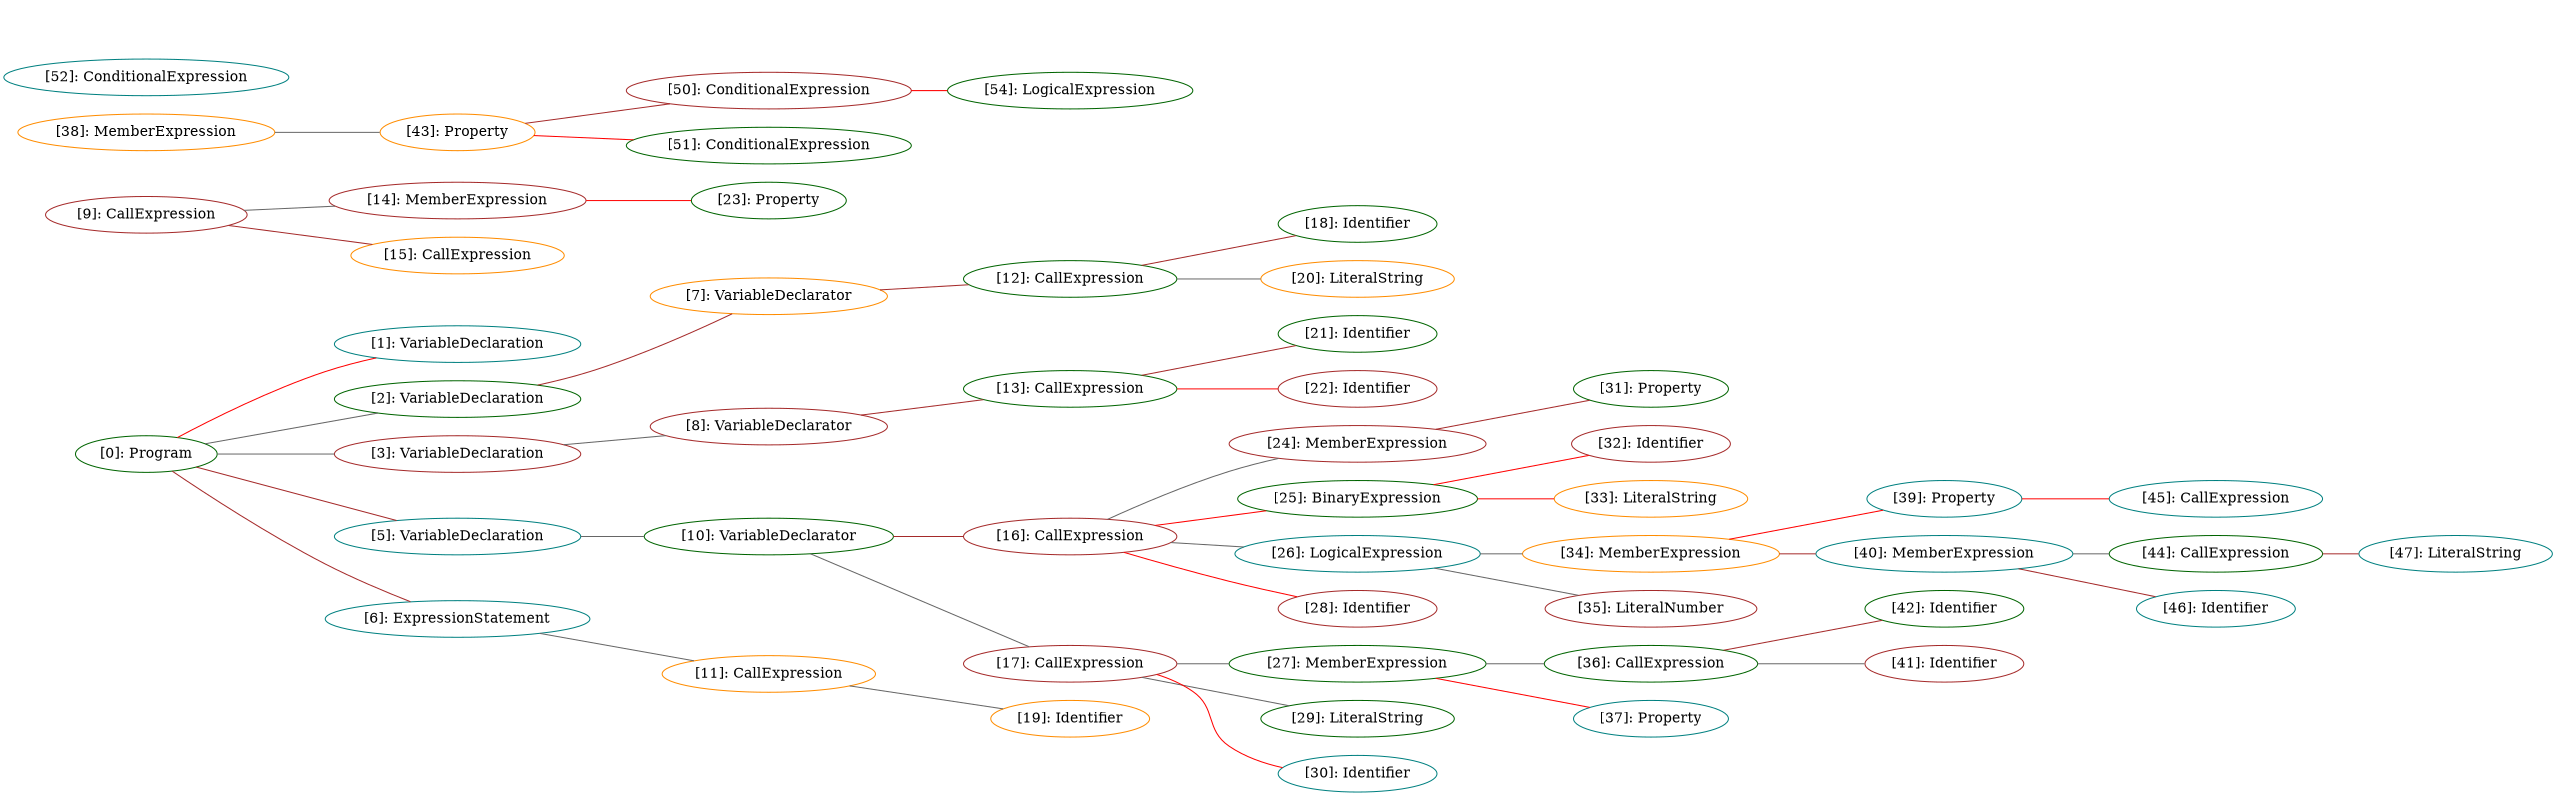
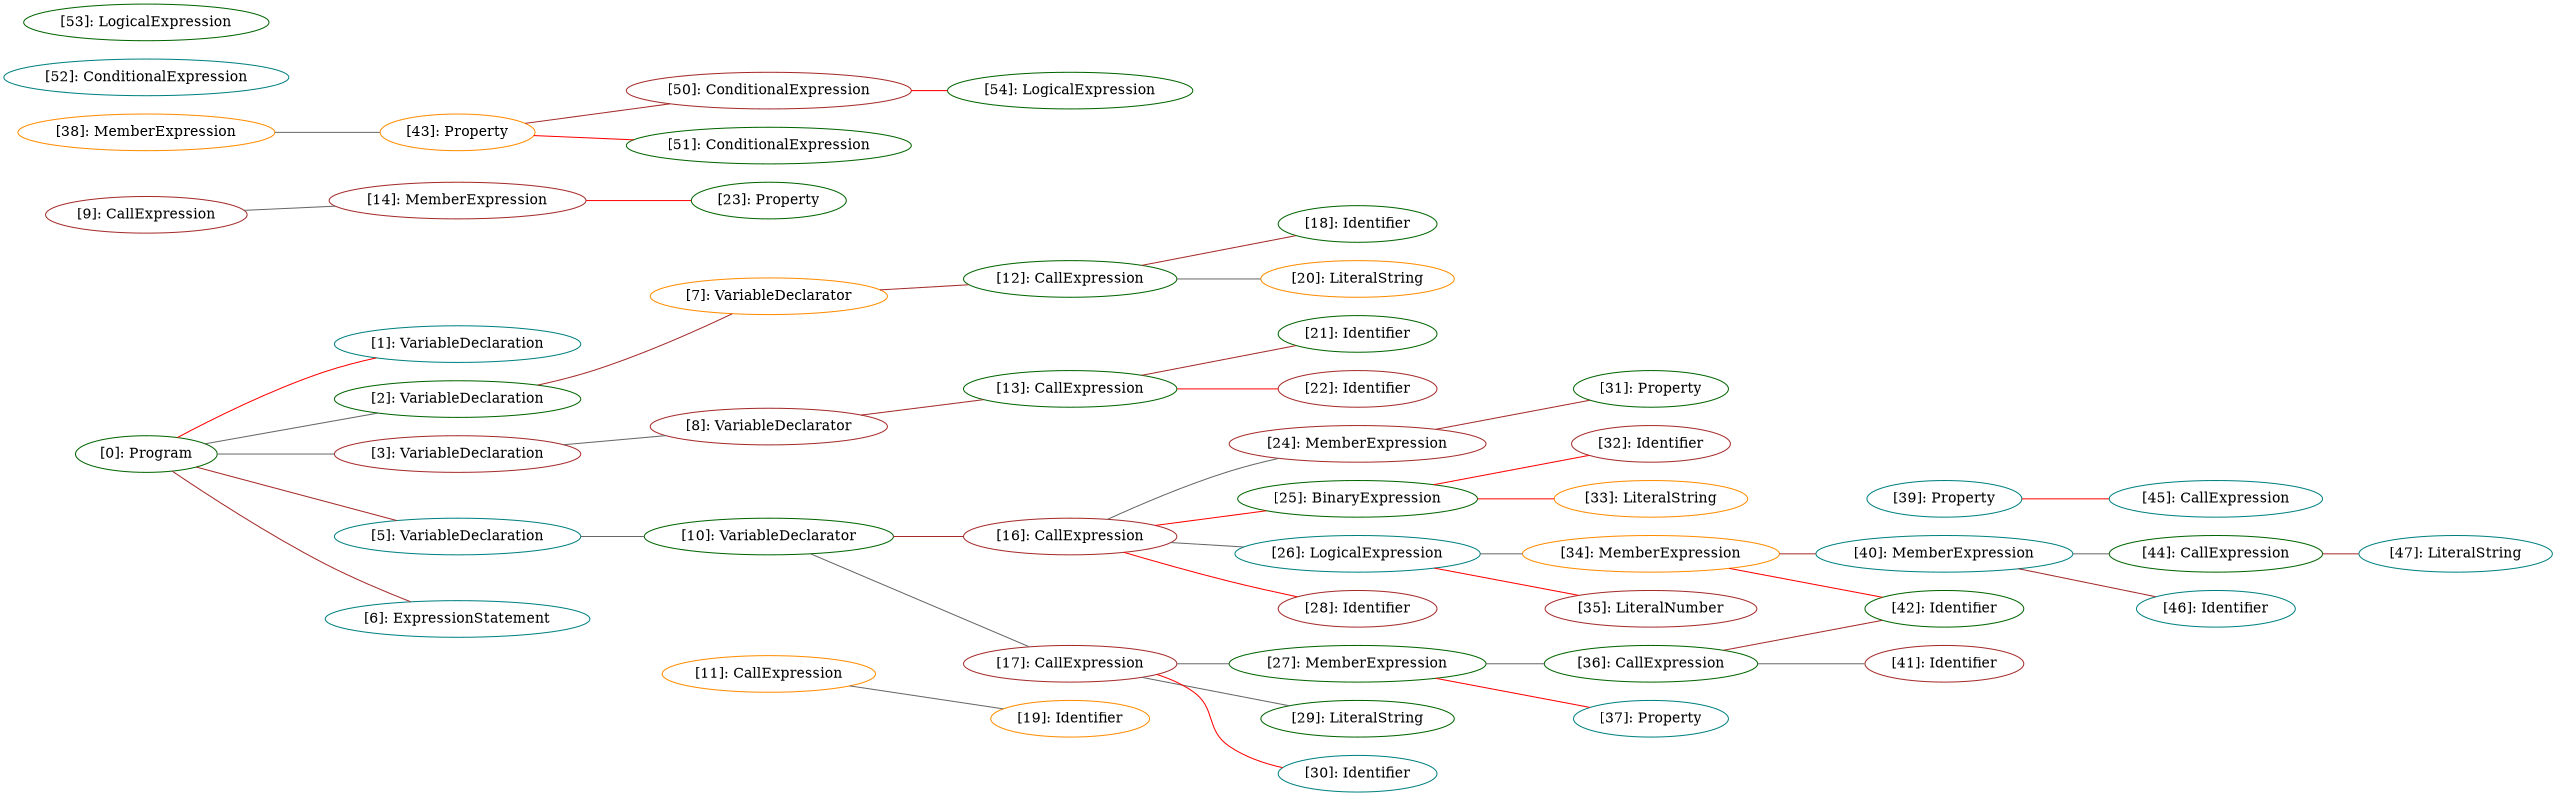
none -> (146, 22)
(458, 256) -> none
(1806, 525) -> (1806, 583)
(1506, 582) -> (1506, 582)
(617, 647) -> none
